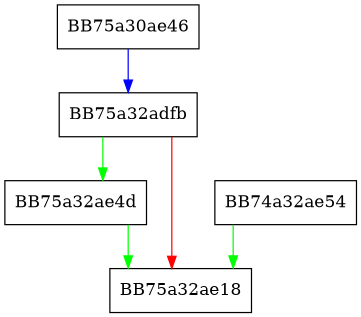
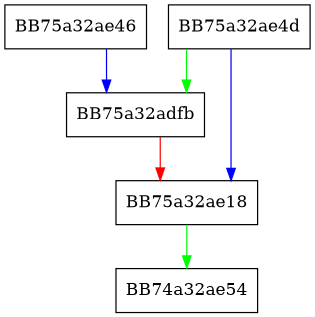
(128, 27) -> (76, 27)
(103, 152) -> (186, 65)
(128, 240) -> (231, 109)
(233, 240) -> (187, 240)
